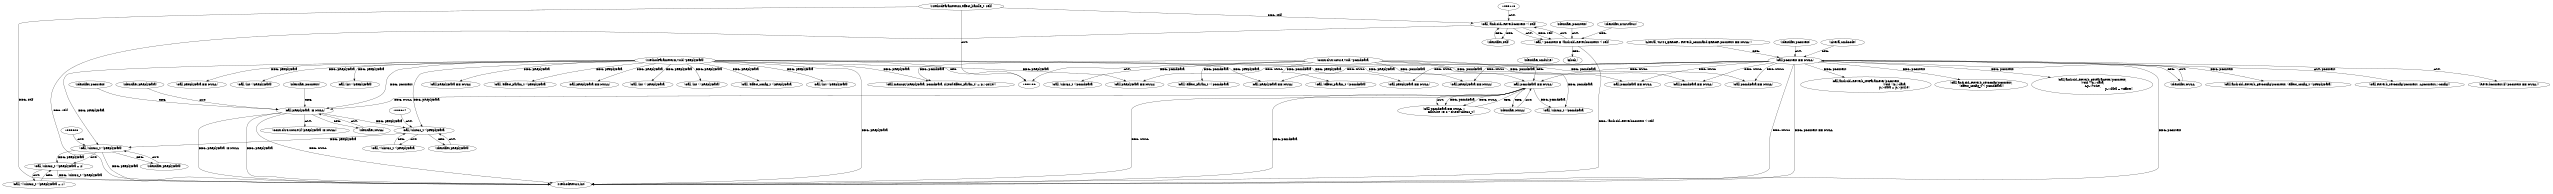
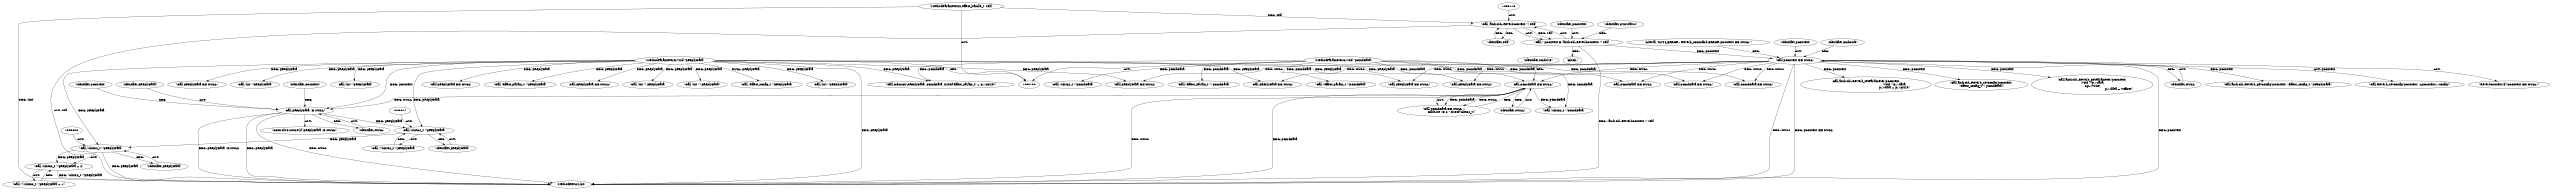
(1843, 42) -> (1843, 42)
none -> (1688, 52)
(1343, 60) -> (1343, 60)
(746, 69) -> (746, 69)
(26, 100) -> (26, 100)
(61, 111) -> (61, 111)
